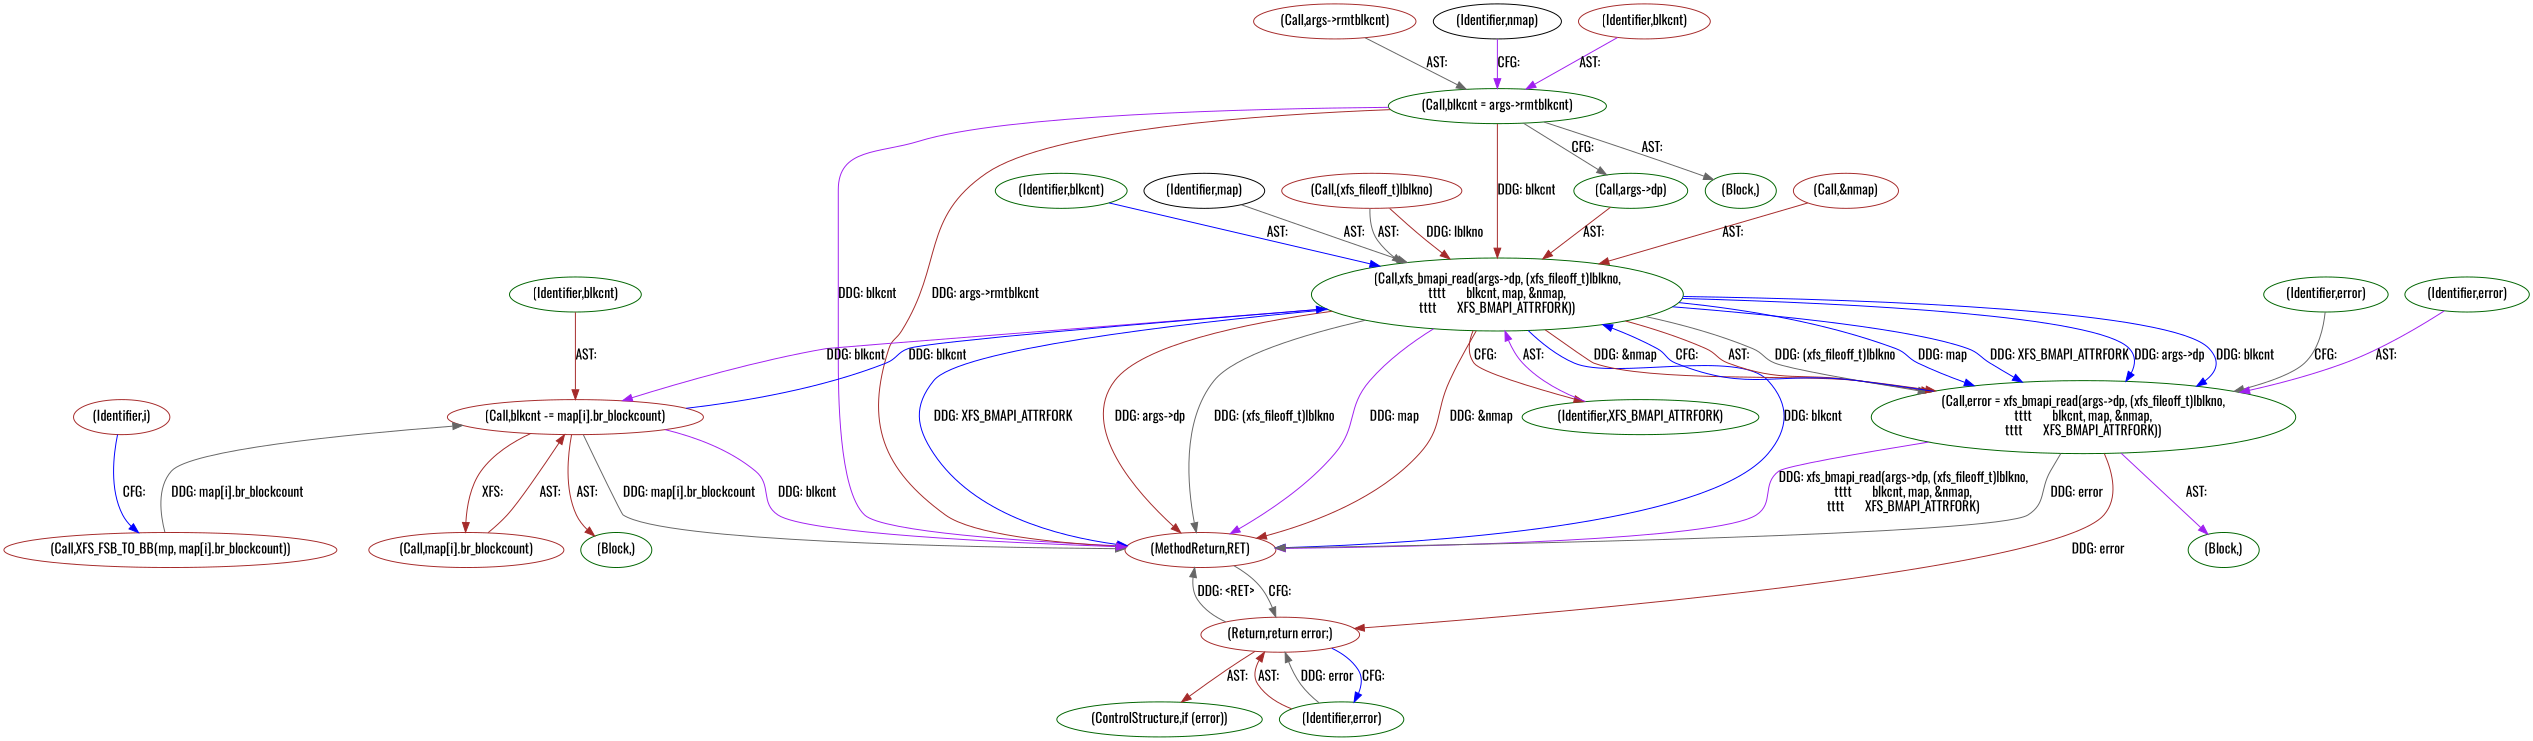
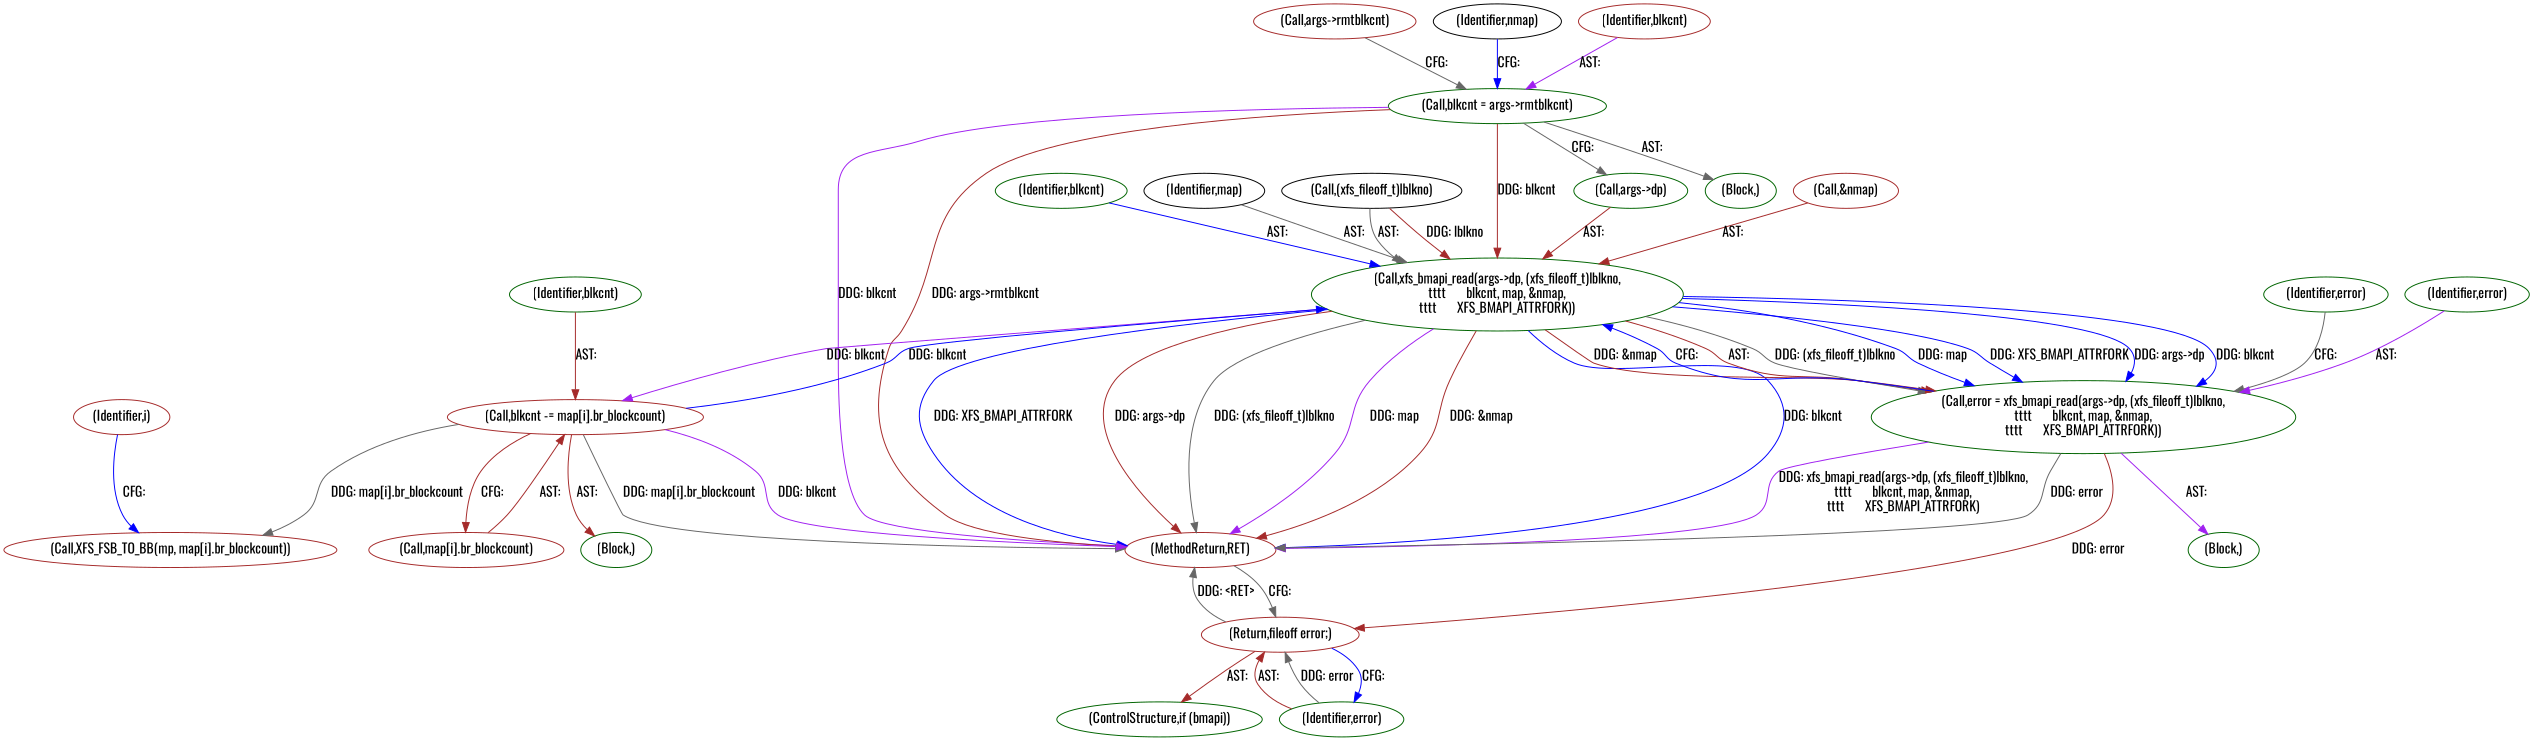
(1497, 59) -> (1497, 59)
(1439, 64) -> (1439, 64)
(1372, 191) -> (1372, 191)
(1641, 417) -> none
(278, 444) -> (352, 459)
(494, 493) -> (494, 493)
(1280, 635) -> (1280, 635)
(1160, 719) -> (1160, 719)
